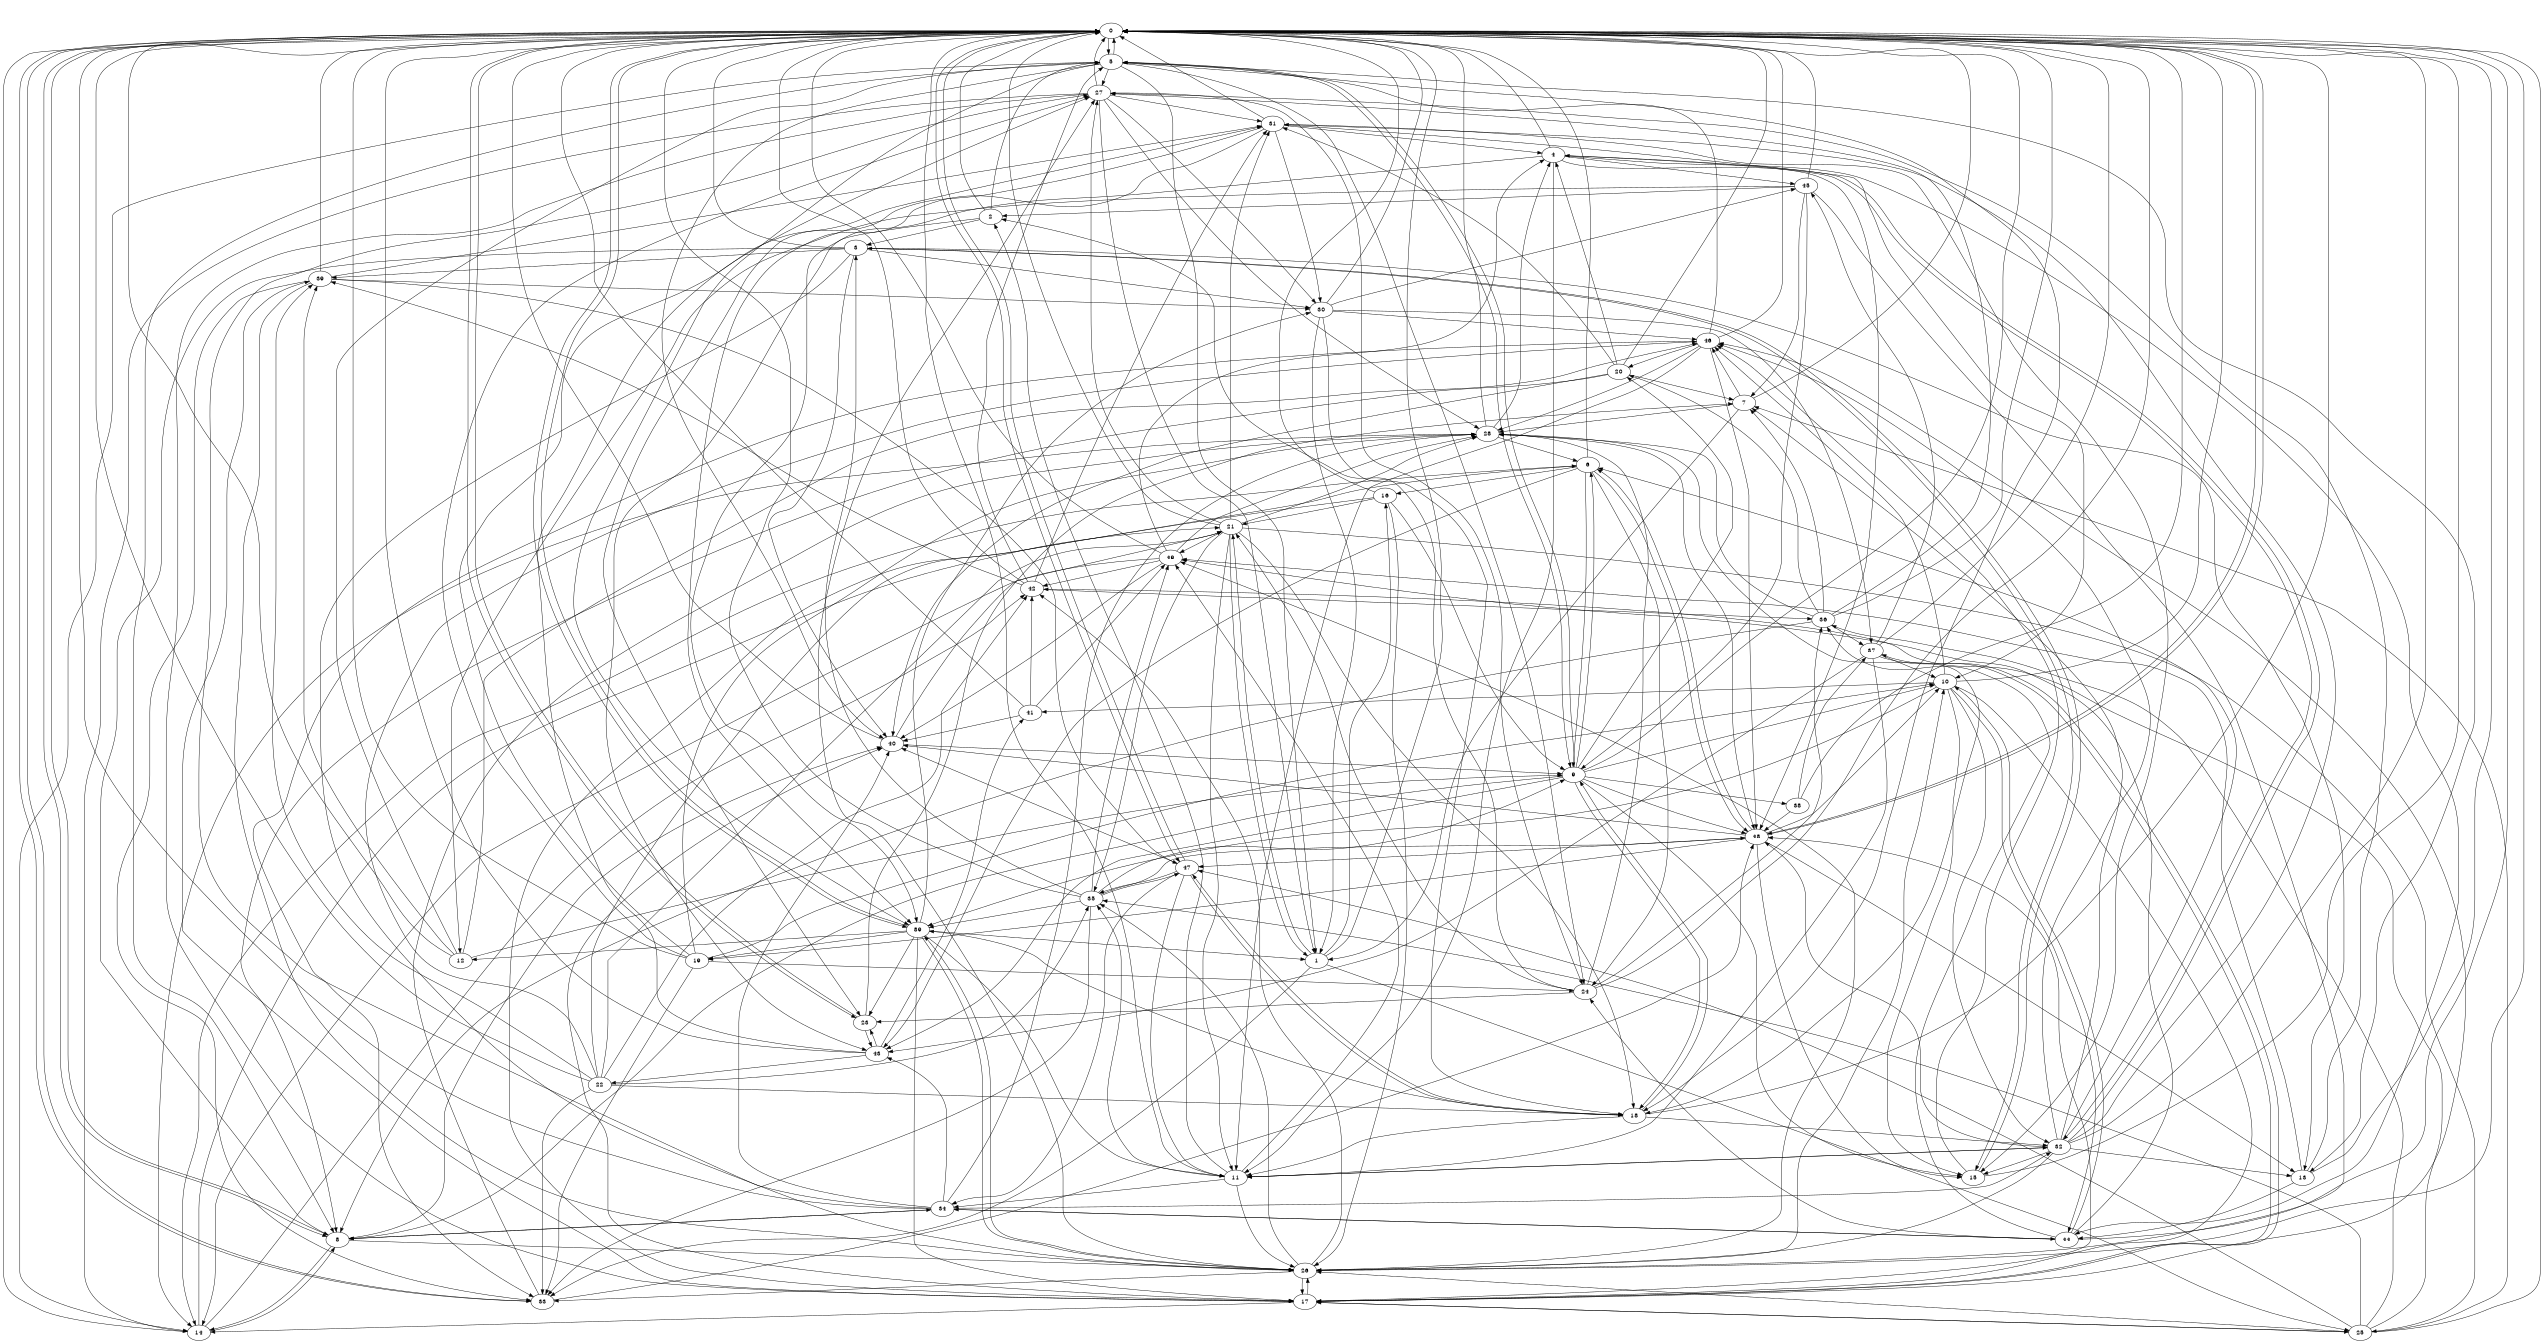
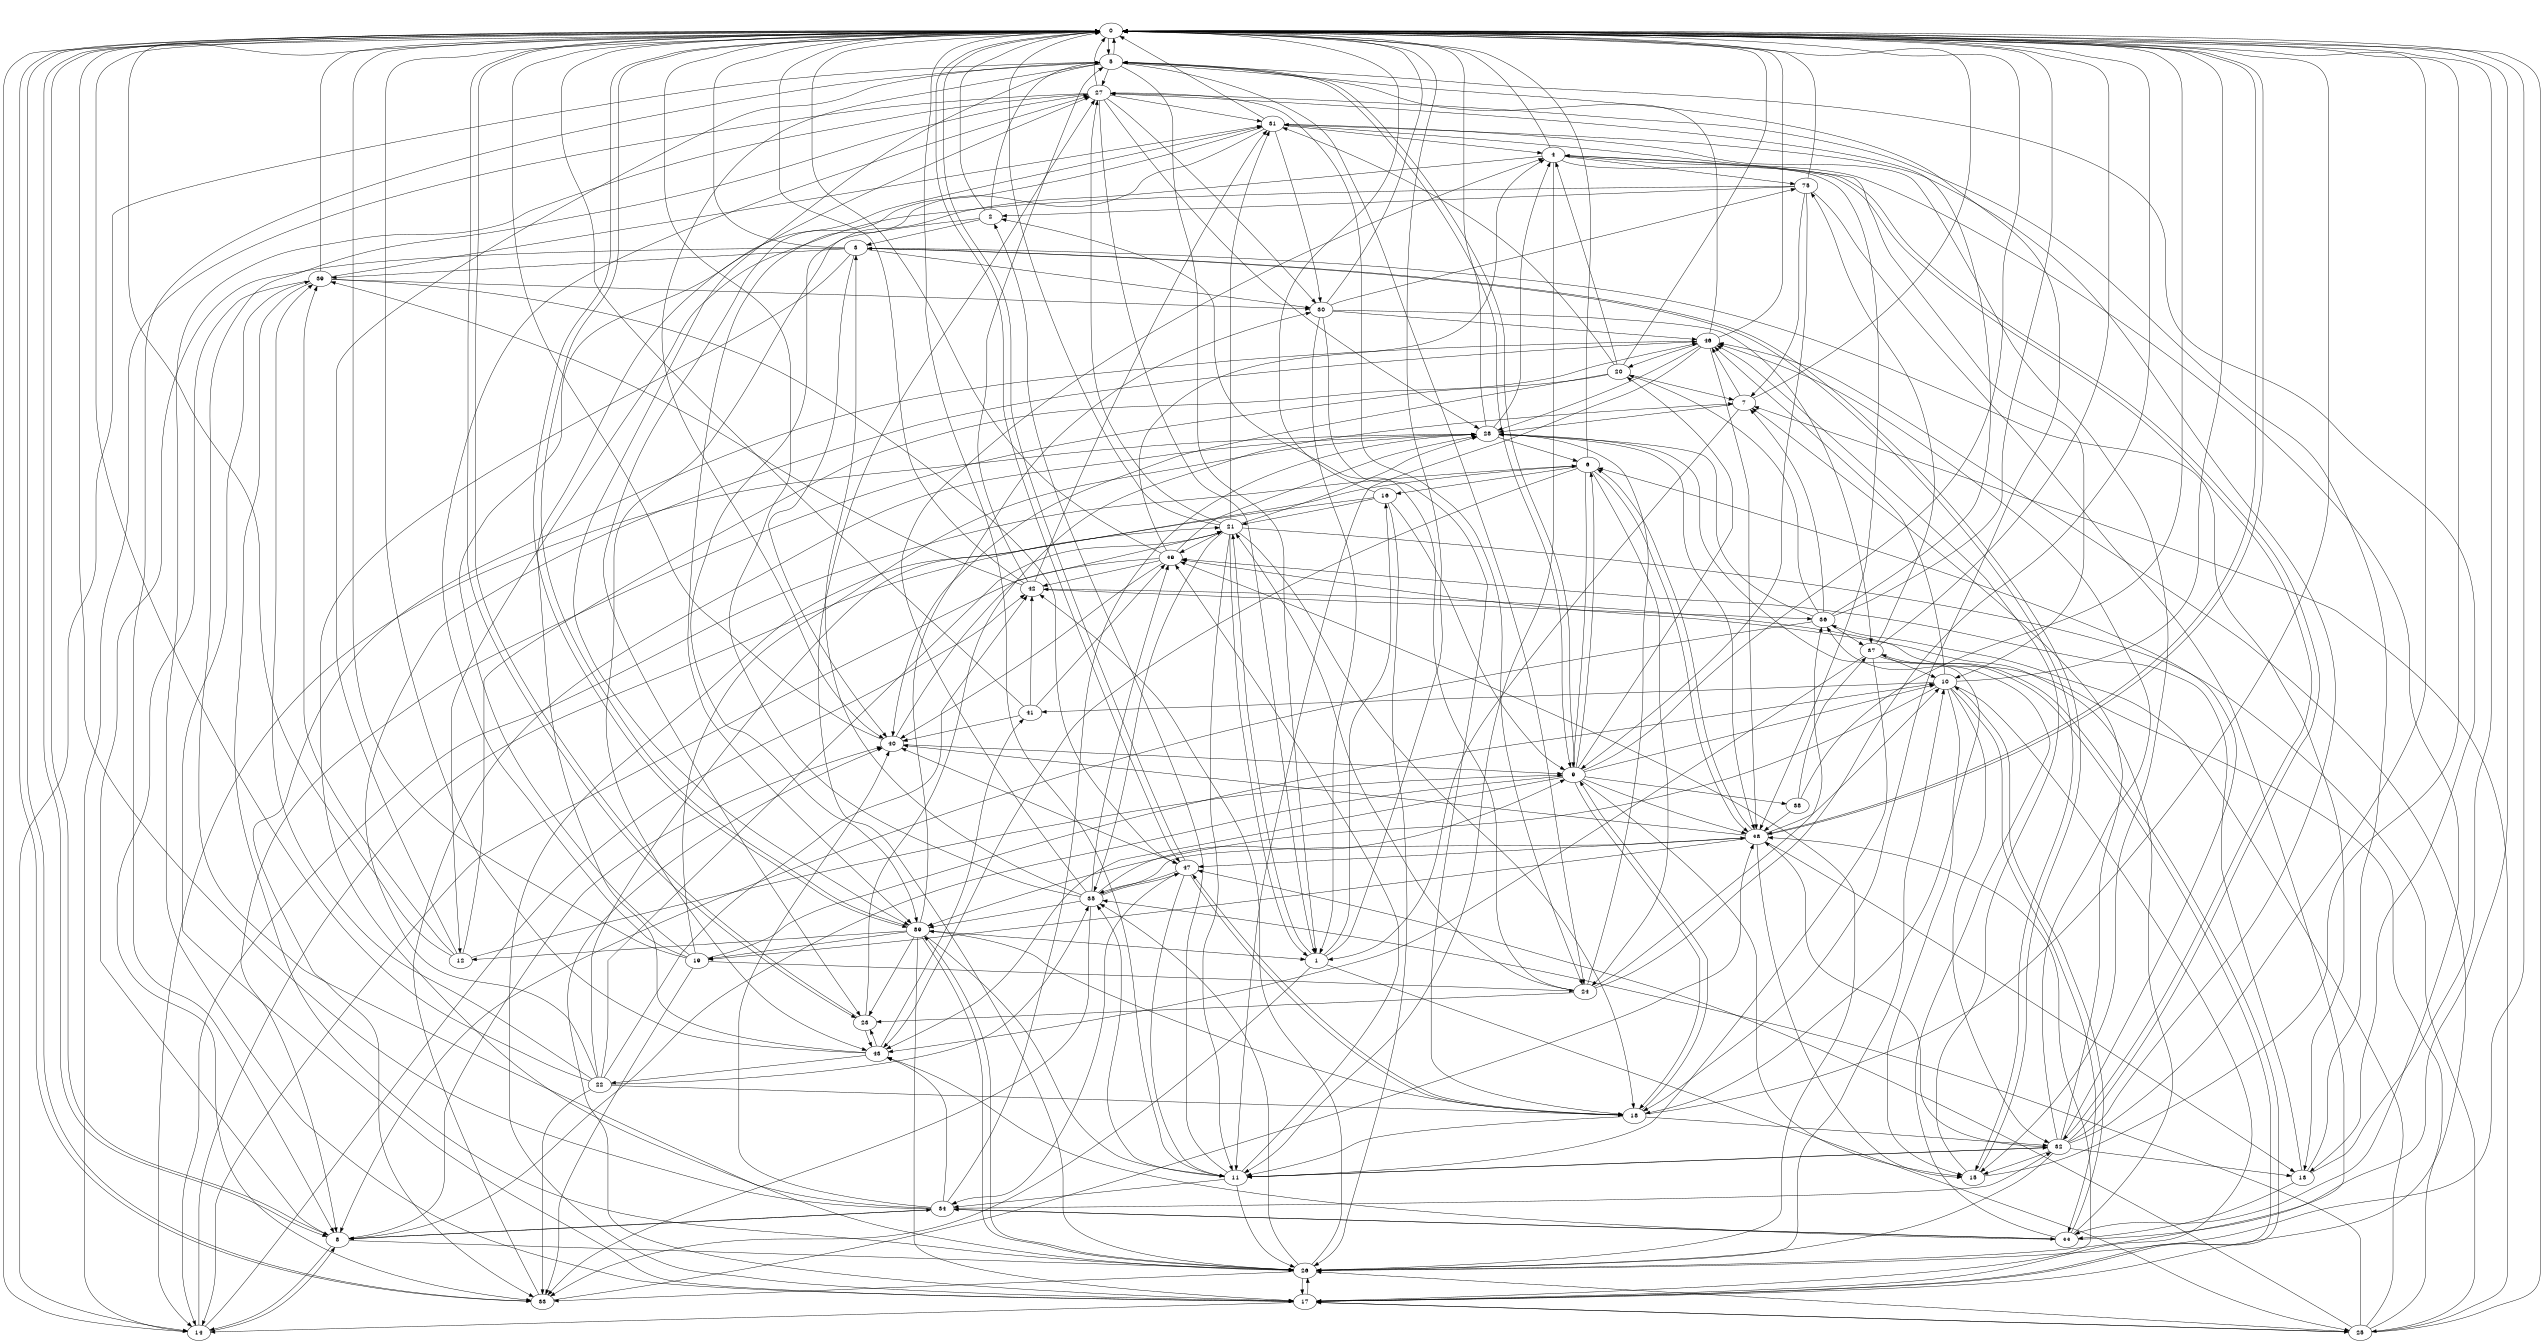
(1806, 186) -> (1806, 186)
none -> (1072, 384)
(1788, 1193) -> (1459, 1214)
